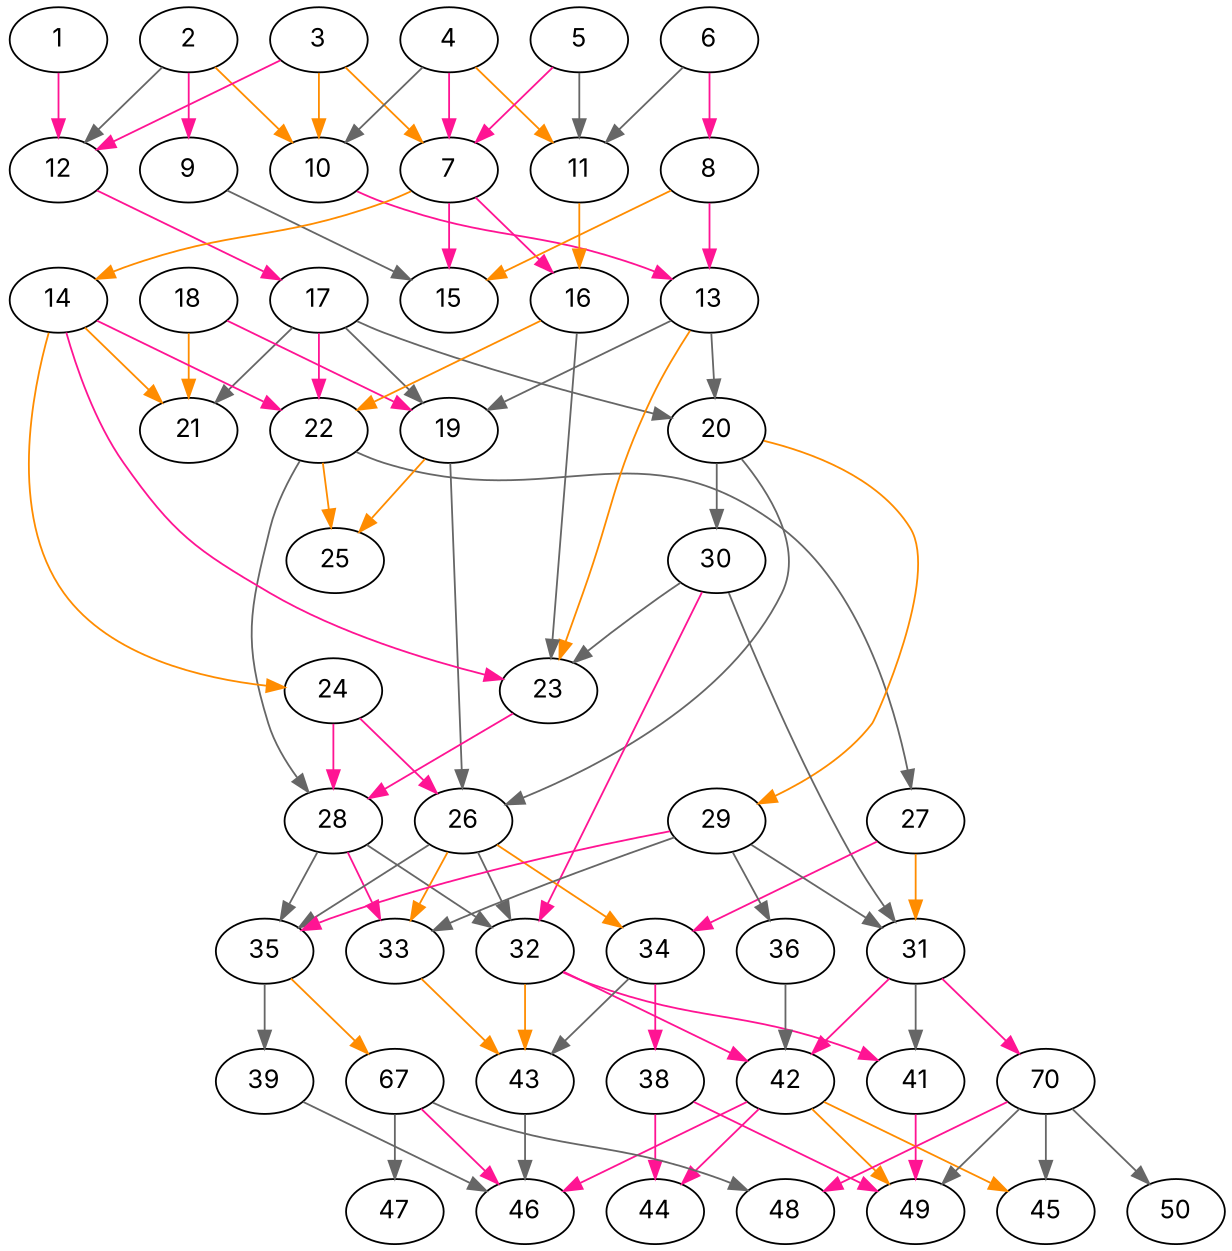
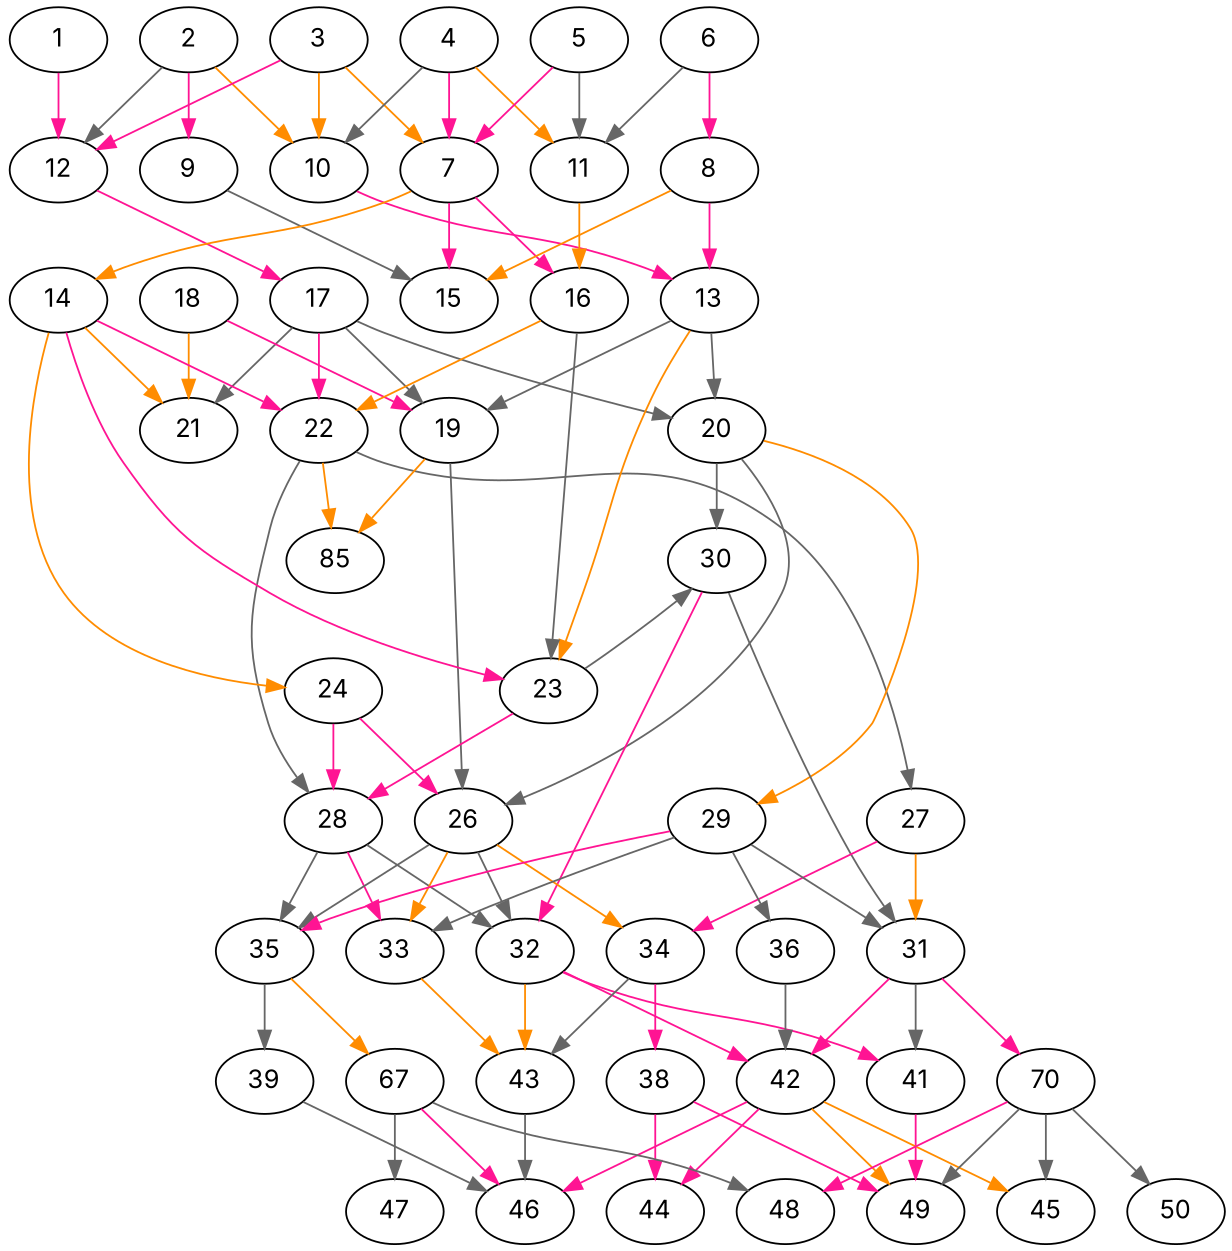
(335, 561) -> (335, 561)
(634, 616) -> (632, 636)
